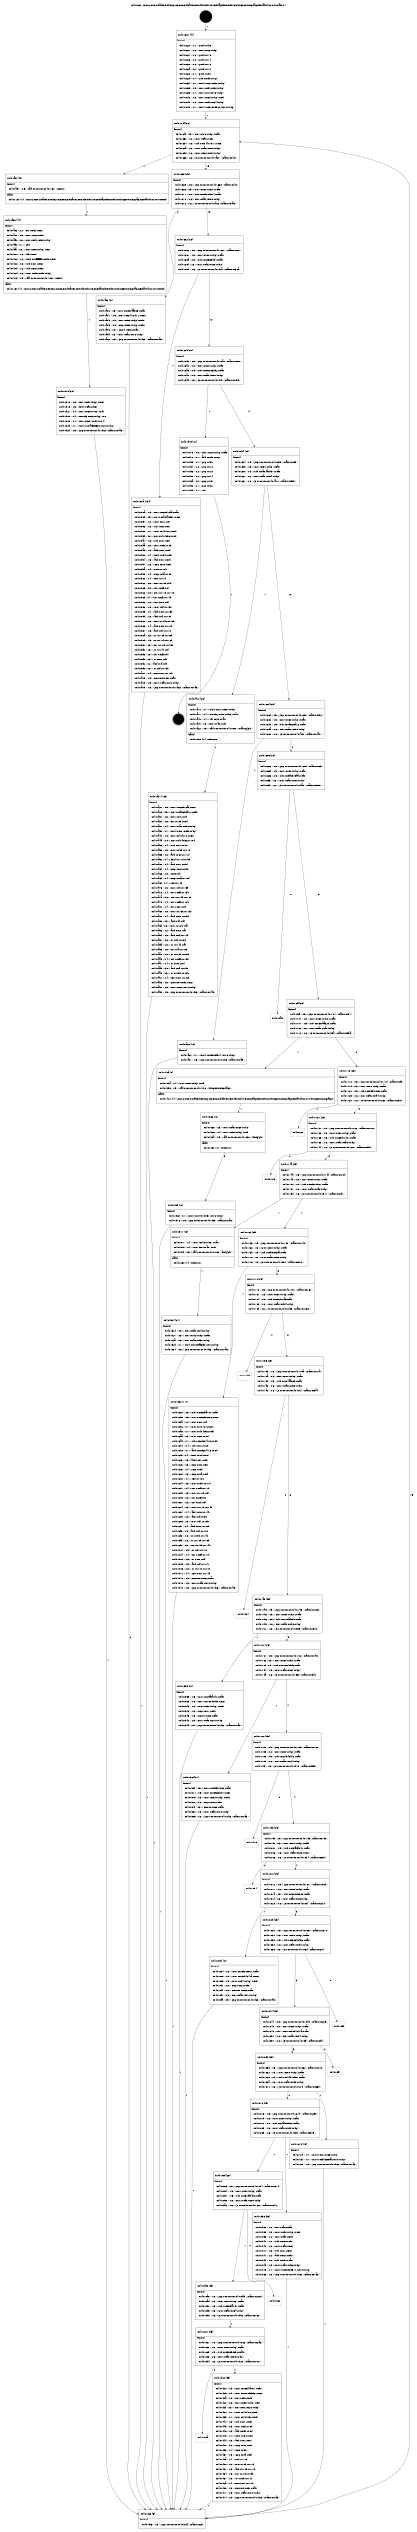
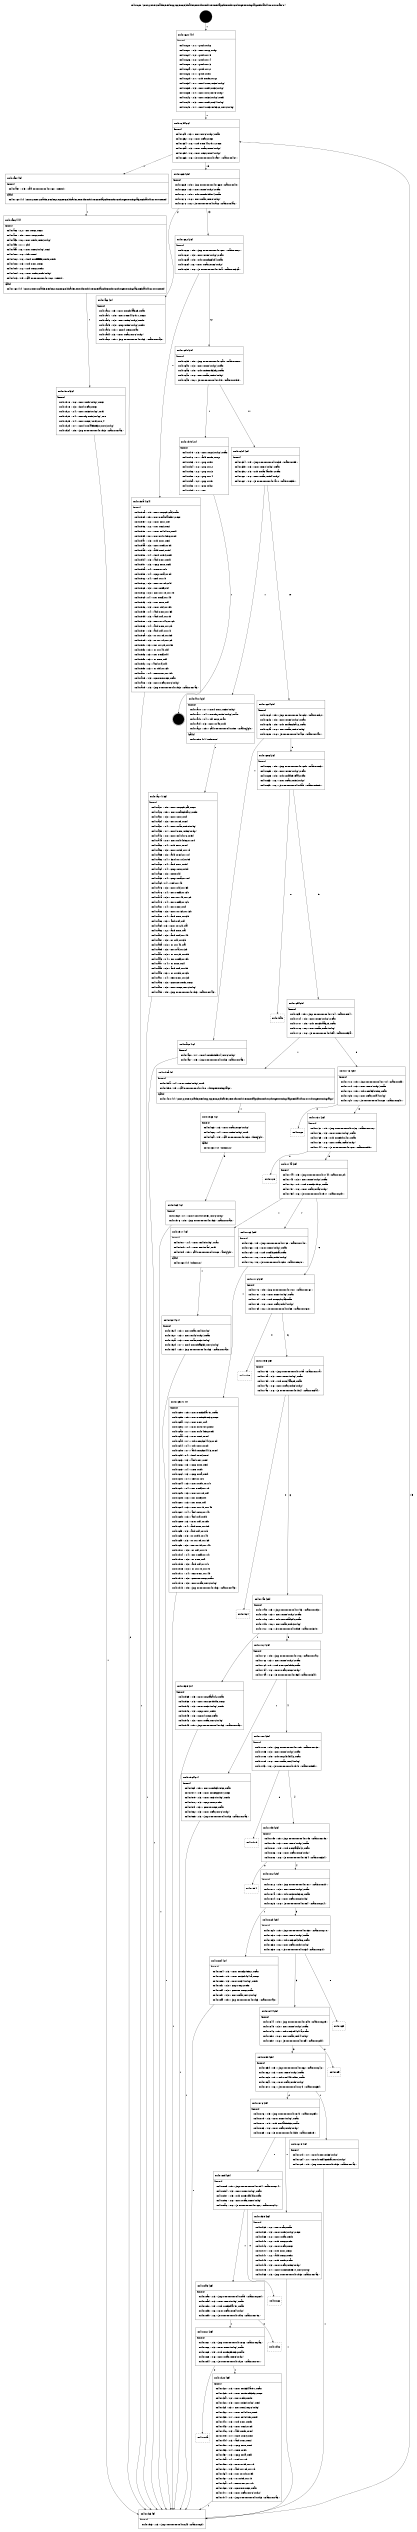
(276, 1270) -> (317, 1237)
none -> (274, 2347)
